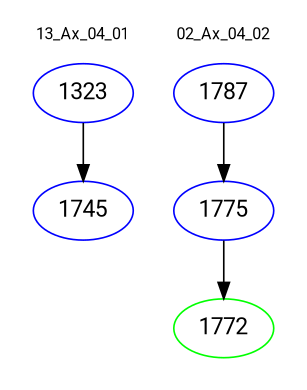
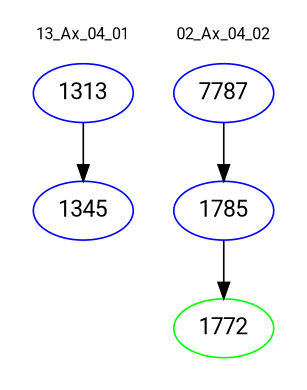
(83, 93) -> (83, 93)
(224, 93) -> (224, 93)
(83, 211) -> (83, 211)
(224, 211) -> (224, 211)
